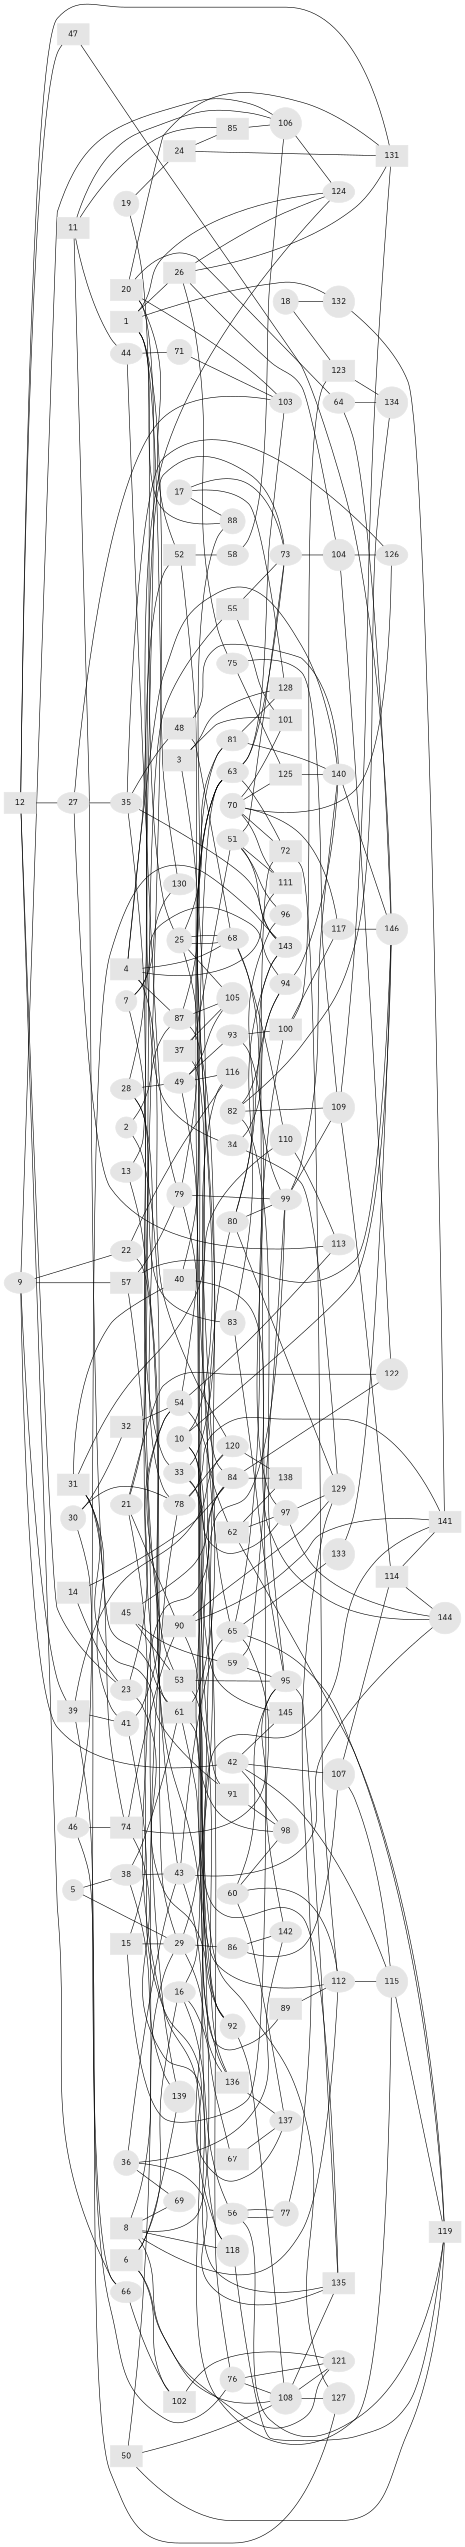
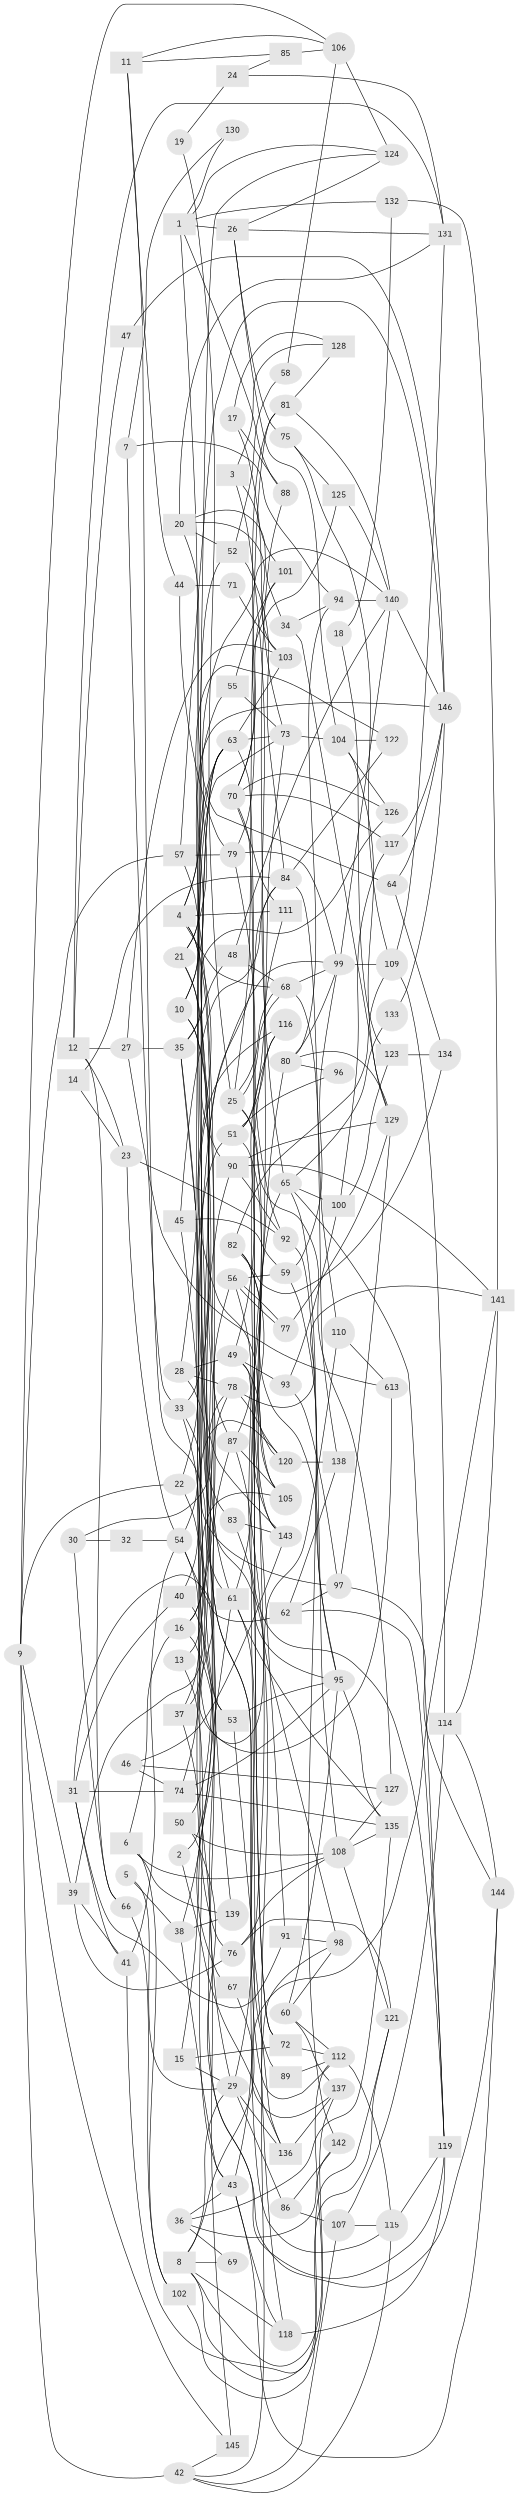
none -> (371, 928)
(339, 1244) -> (392, 1388)
none -> (259, 1276)
none -> (74, 2065)
